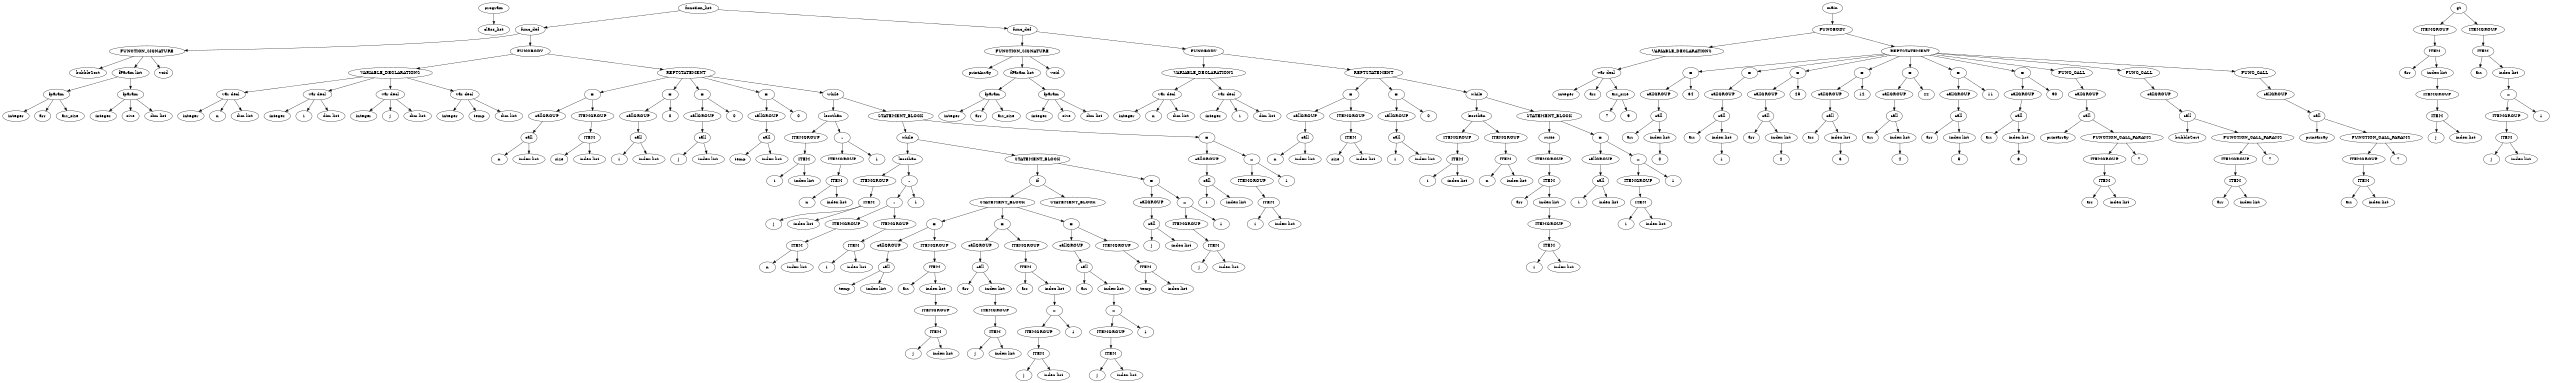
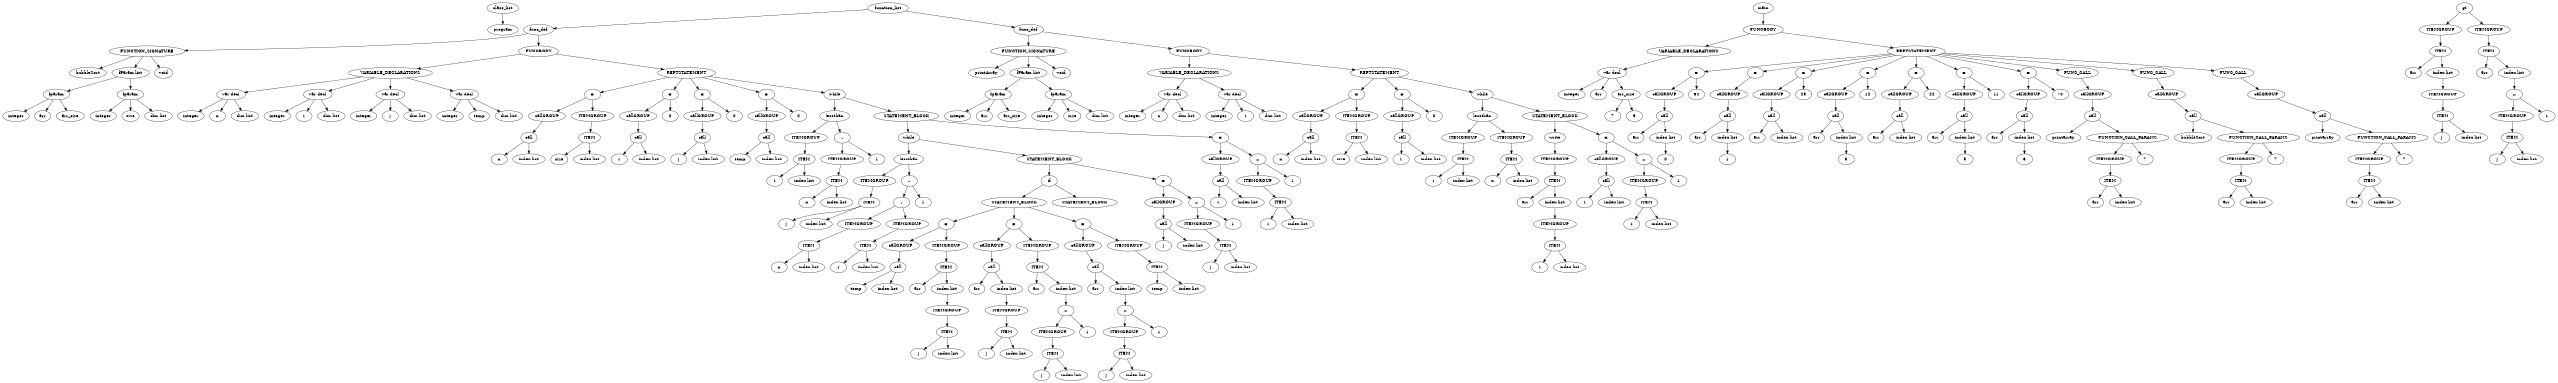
(494, 17) -> (503, 17)
(2055, 95) -> (2060, 95)
(1781, 159) -> none
(1900, 159) -> none
